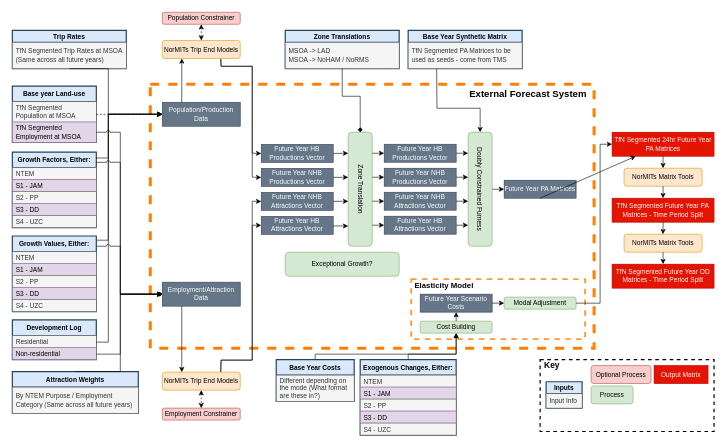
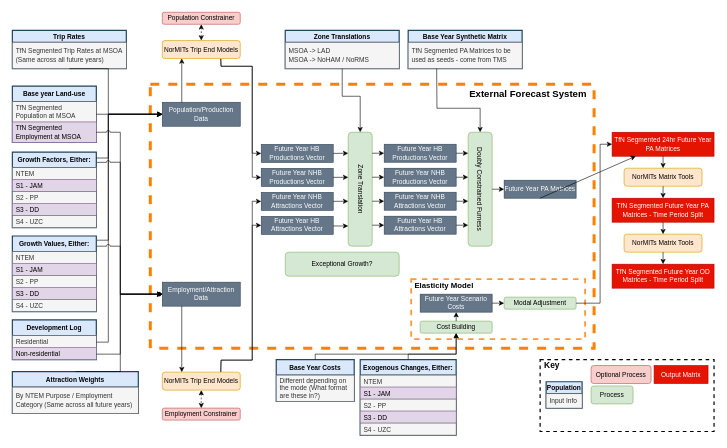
(102, 114) -> (102, 114)
(360, 126) -> (360, 126)
(564, 388) -> (564, 388)
